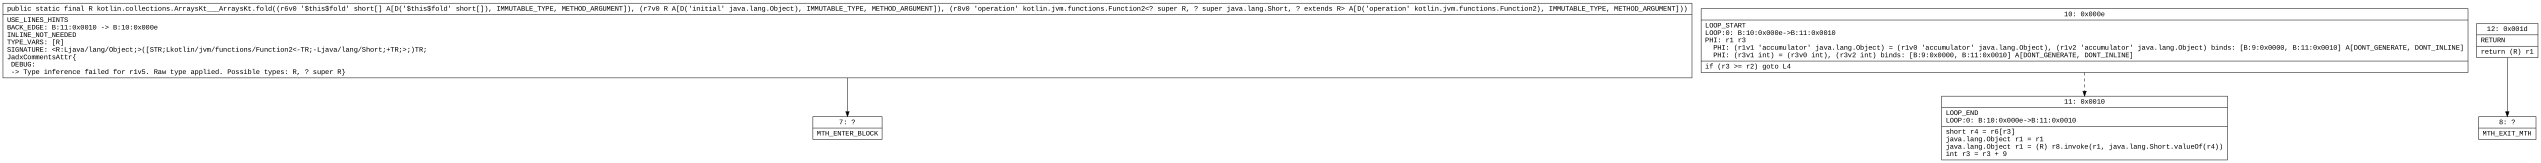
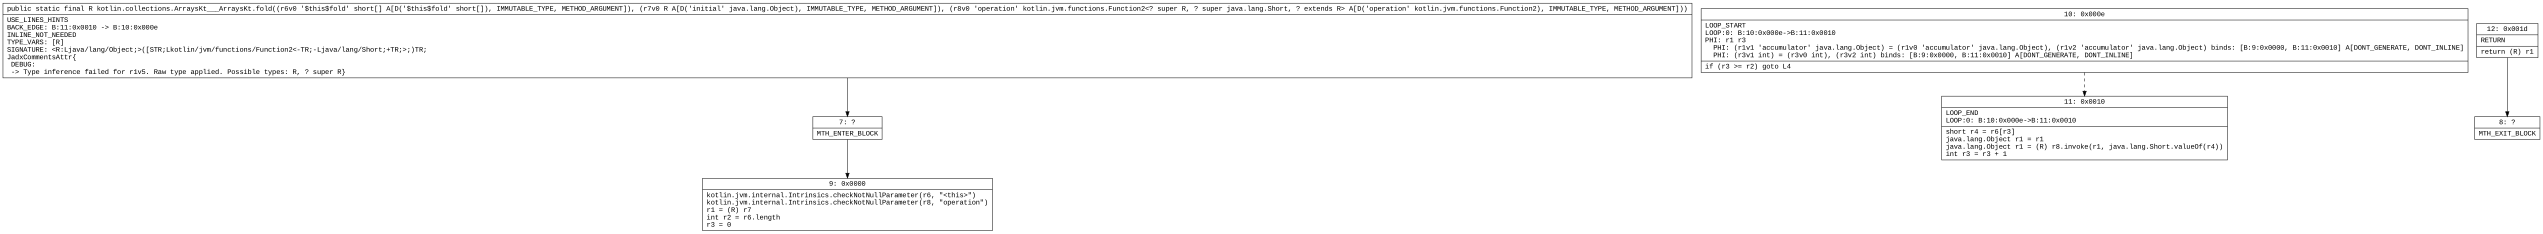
(2507, 134) -> (2507, 134)
(1976, 154) -> (1976, 154)
none -> (847, 204)
